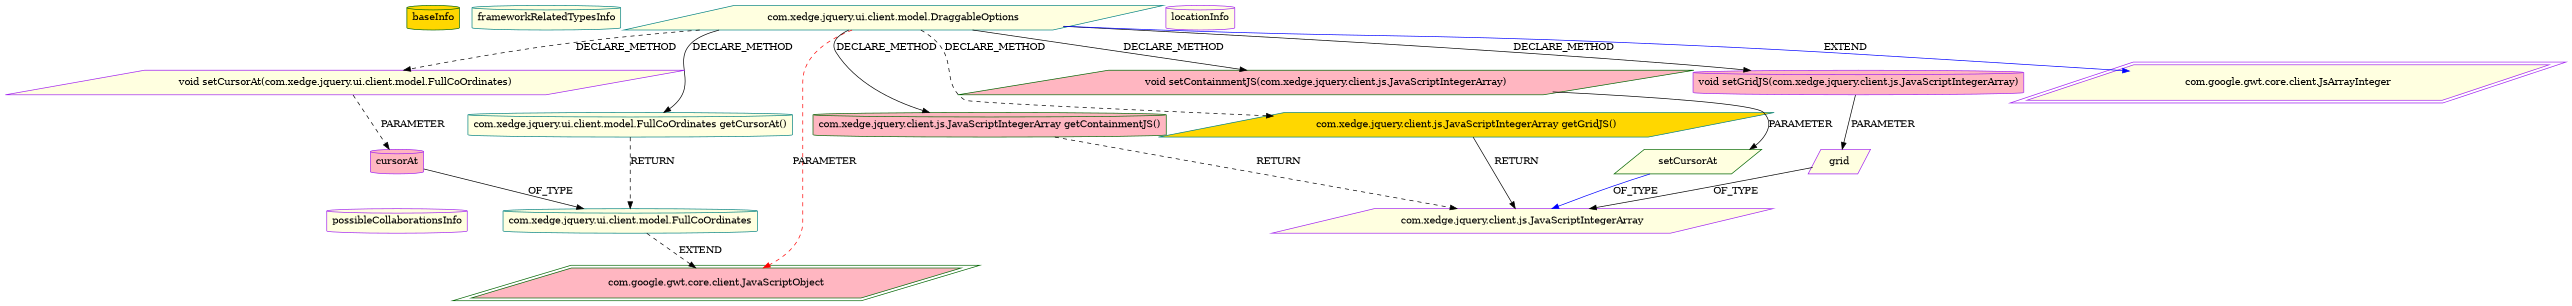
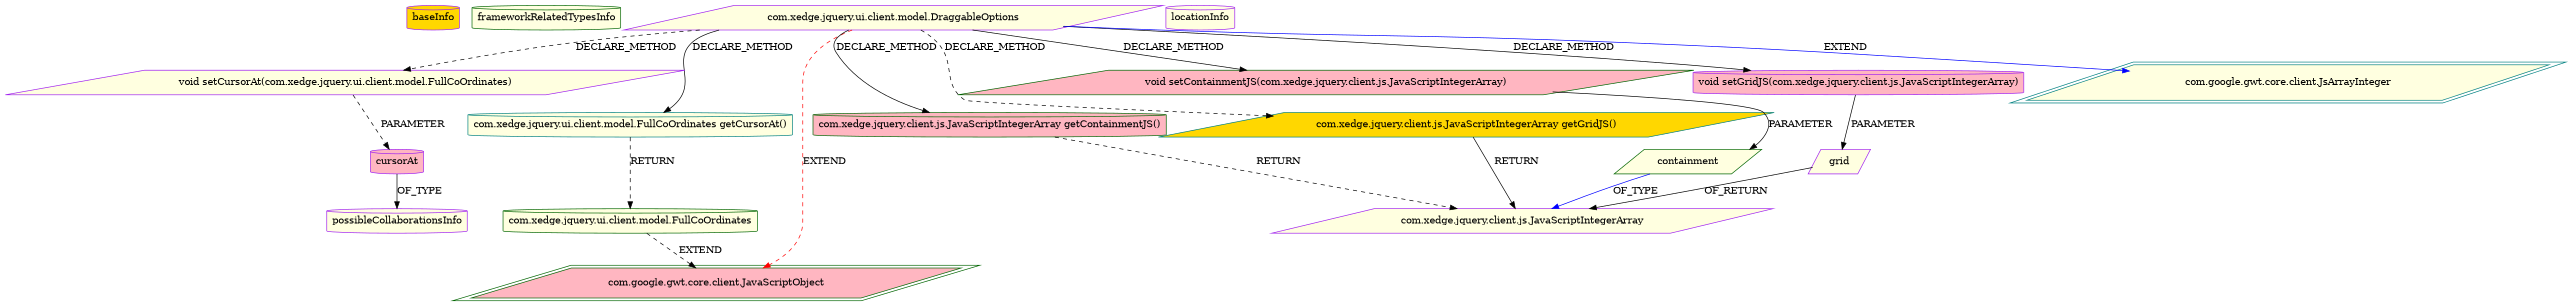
(433, 18) -> (433, 18)
(546, 18) -> (546, 18)
(893, 18) -> (893, 18)
(2288, 83) -> (2288, 83)
(825, 162) -> (825, 162)
(1688, 162) -> (1688, 162)
(500, 188) -> (397, 188)
(1736, 191) -> (1736, 191)
(630, 221) -> (630, 221)
